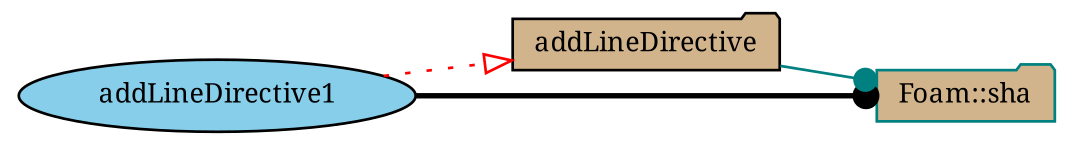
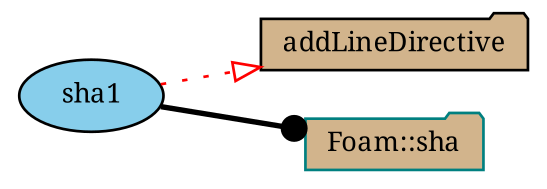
(817, 72) -> none
(217, 96) -> (91, 96)
